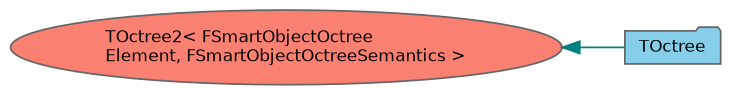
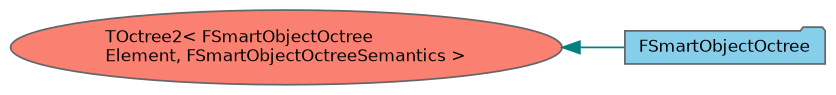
(673, 47) -> (725, 47)
